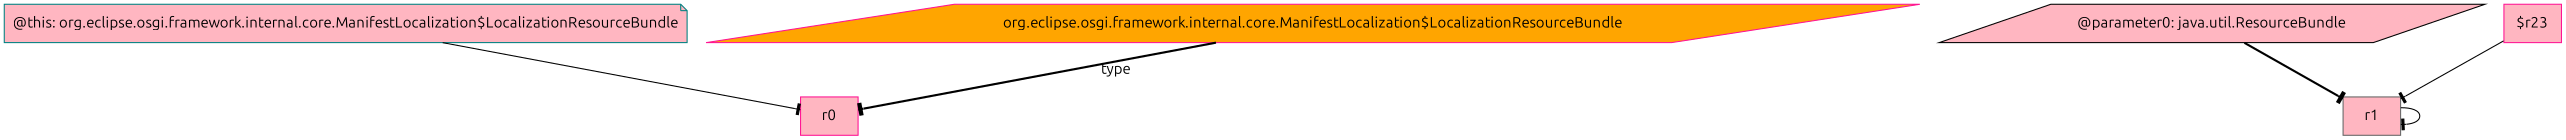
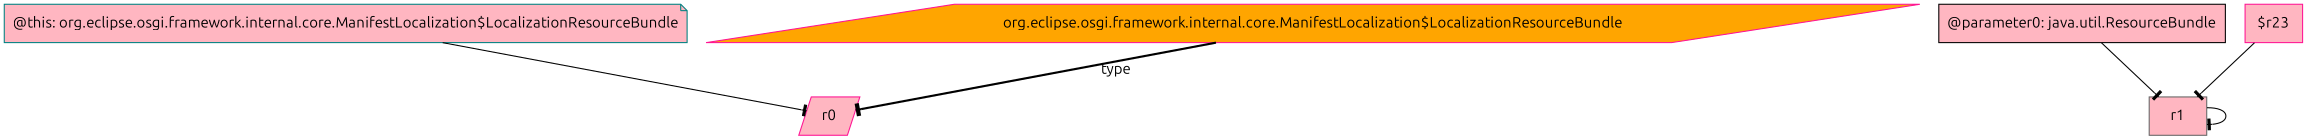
(2212, 23) -> (2082, 23)
(2291, 69) -> (2128, 68)
(829, 116) -> (829, 116)
